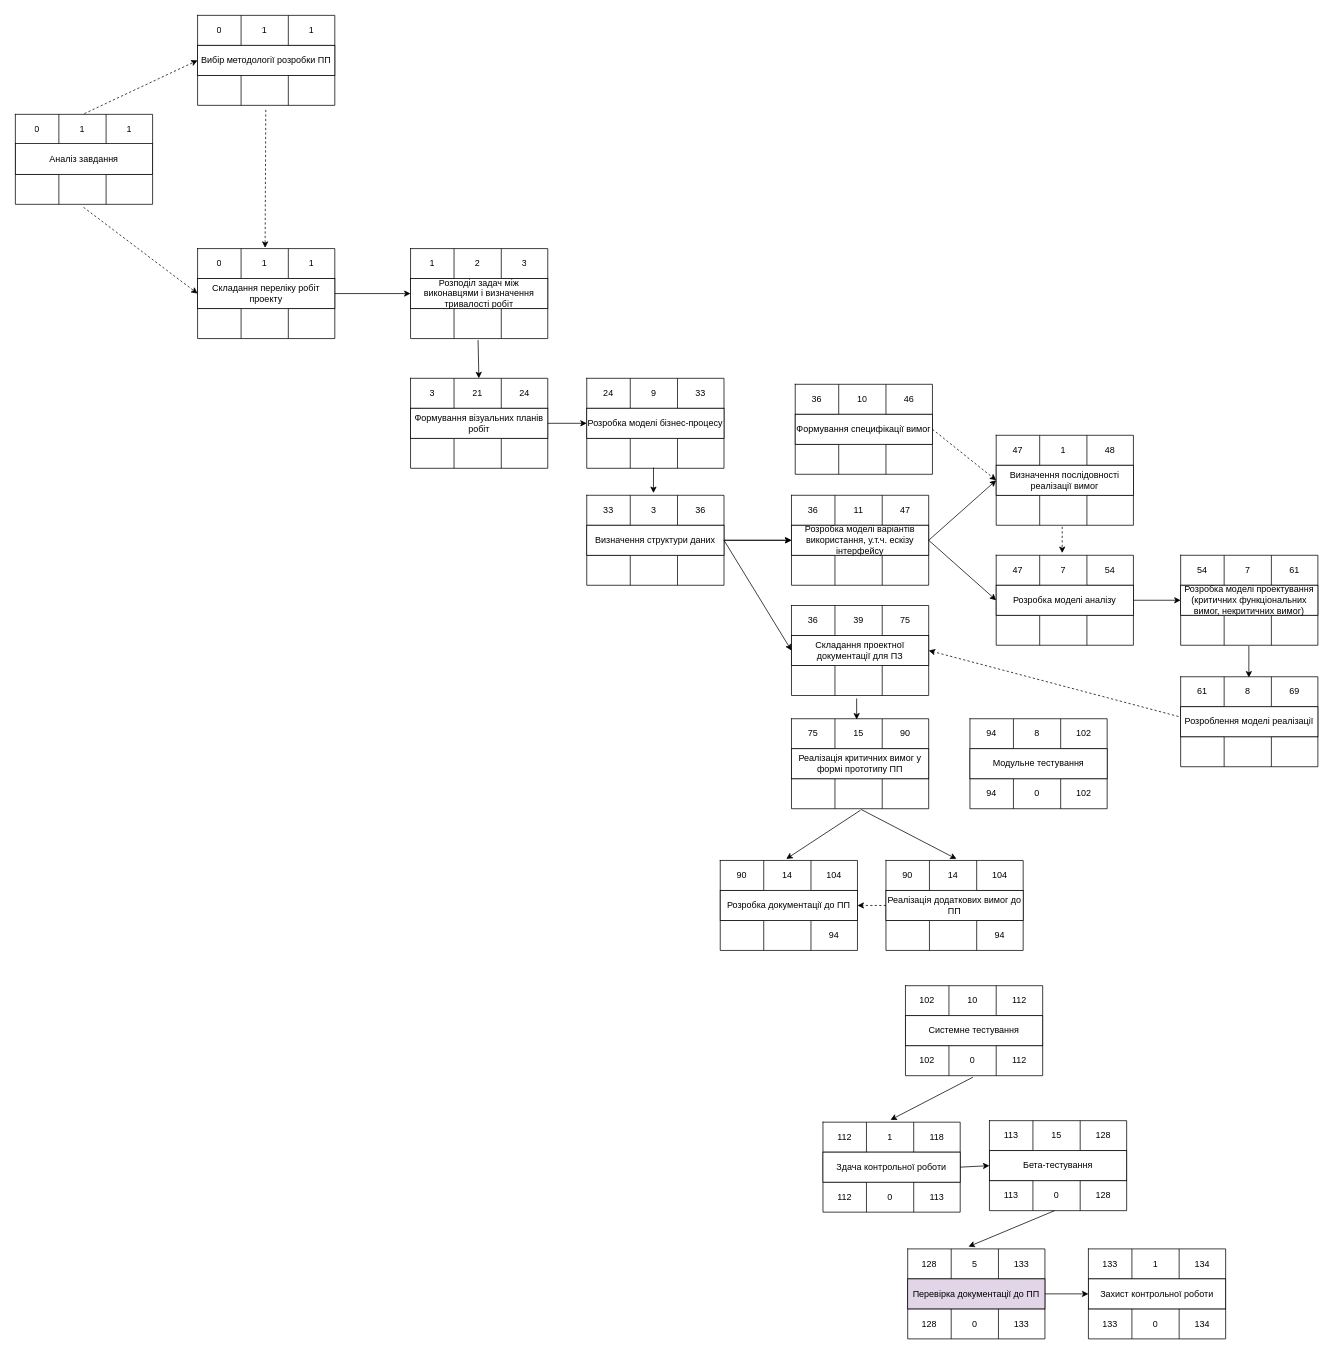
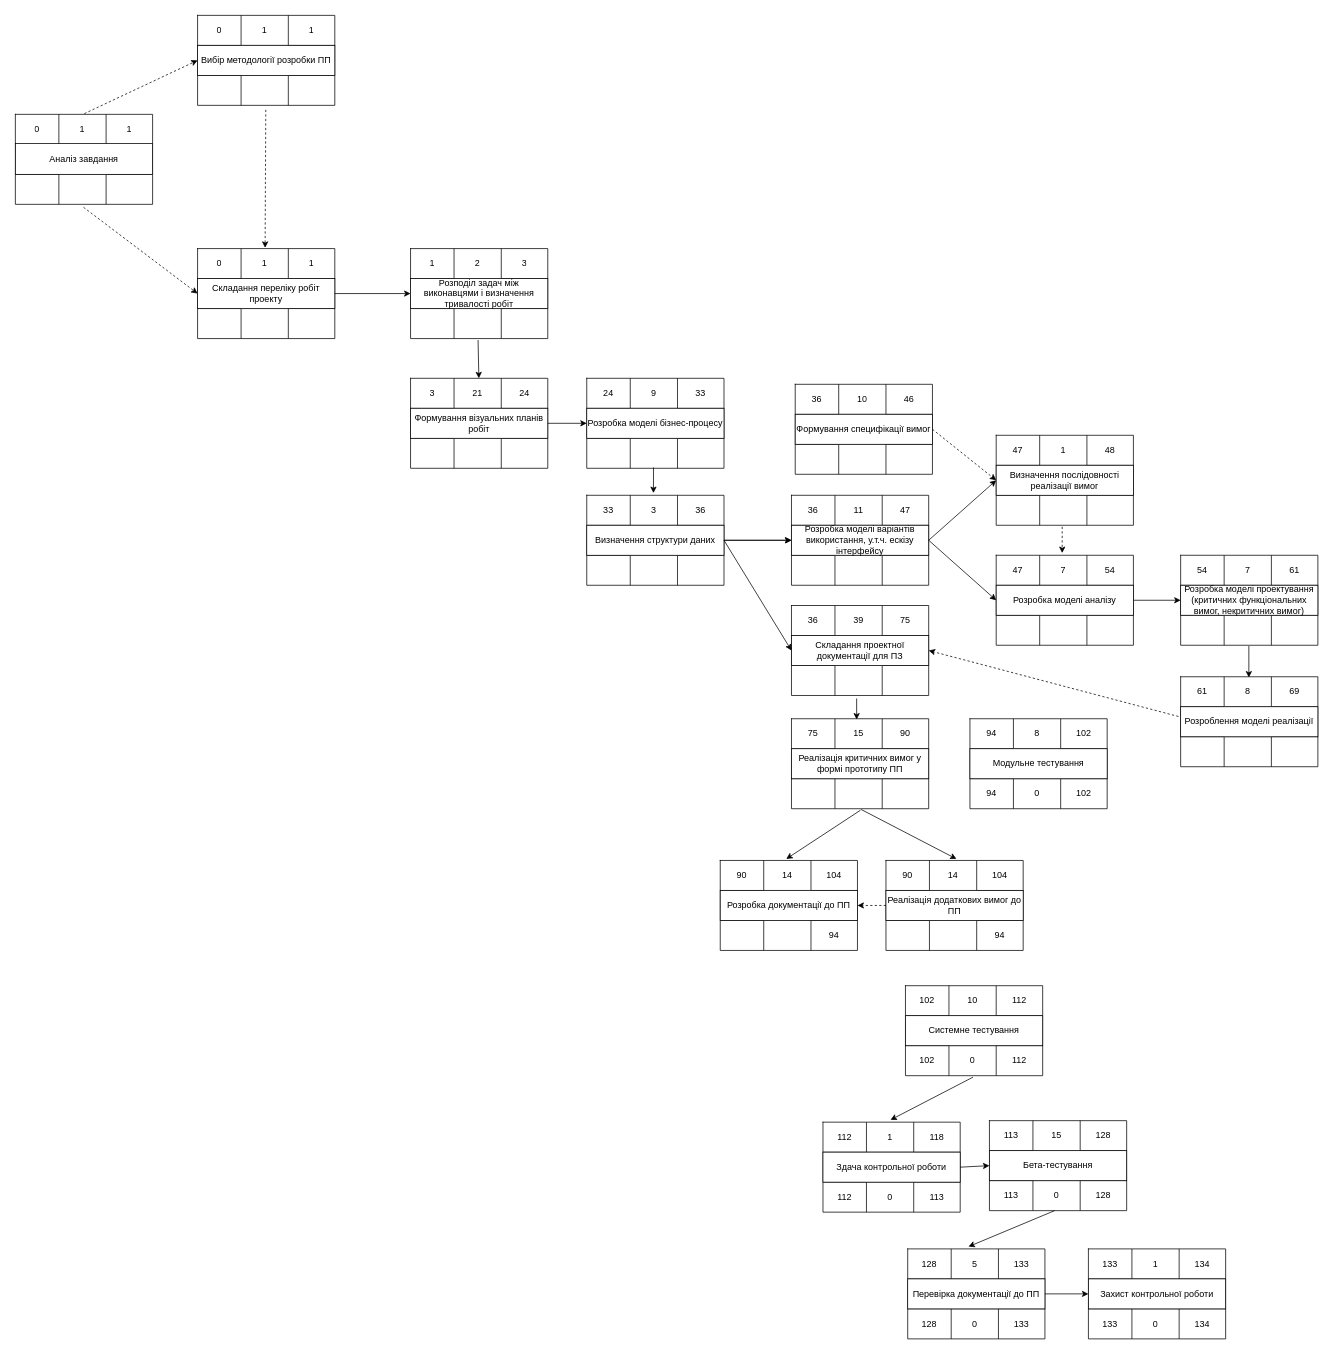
(977, 1294) -> (977, 1294)
